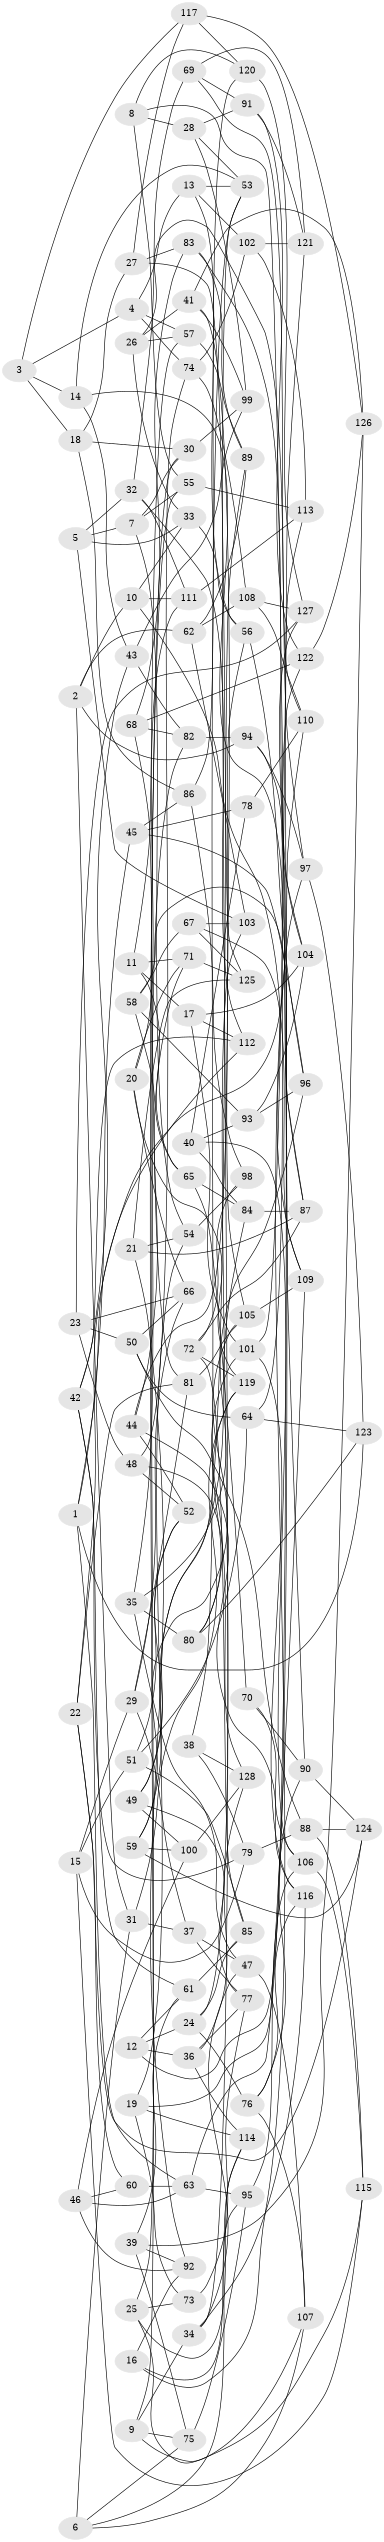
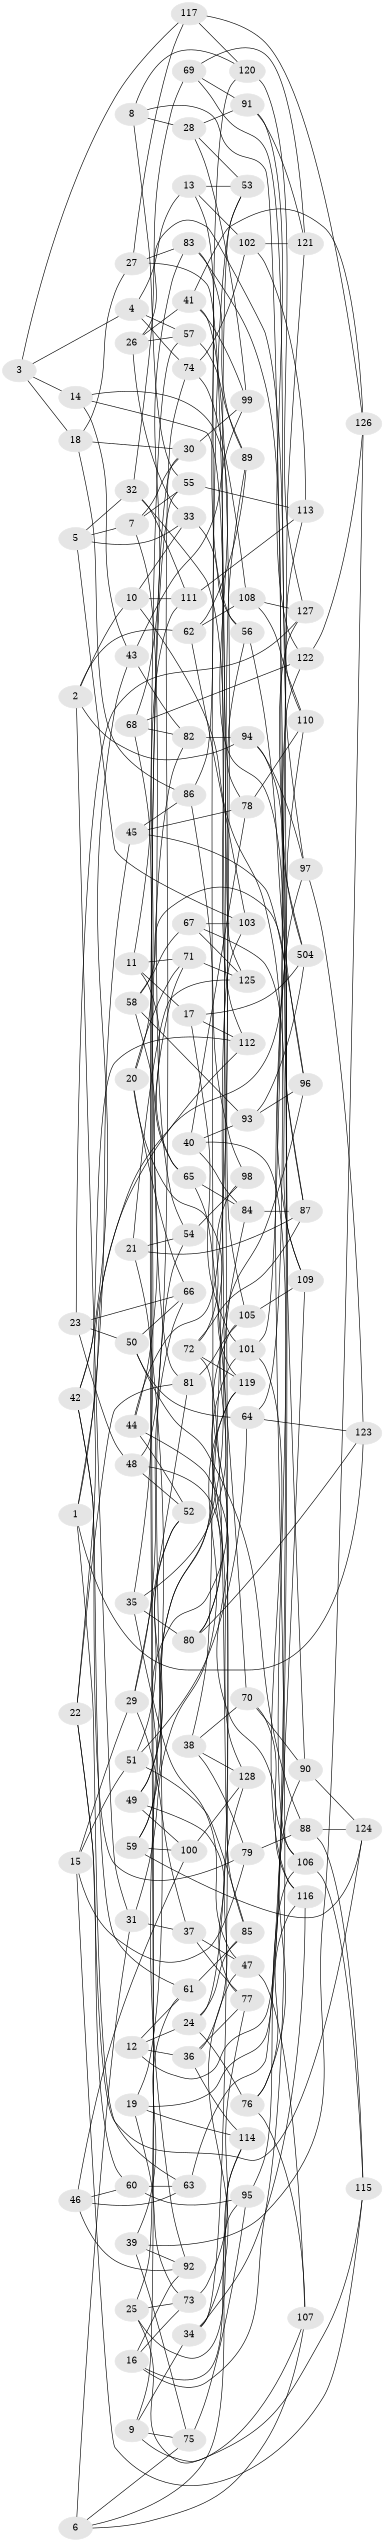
(111, 235) -> (222, 556)
(306, 956) -> (306, 956)
none -> (218, 1722)
(216, 2191) -> (188, 2205)
none -> (156, 2335)
